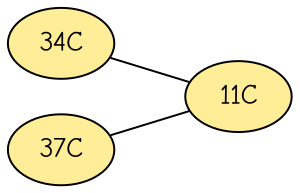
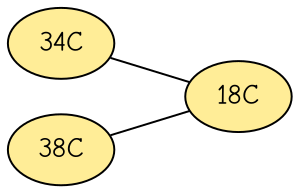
(238, 97) -> (238, 97)
(61, 150) -> (61, 150)
